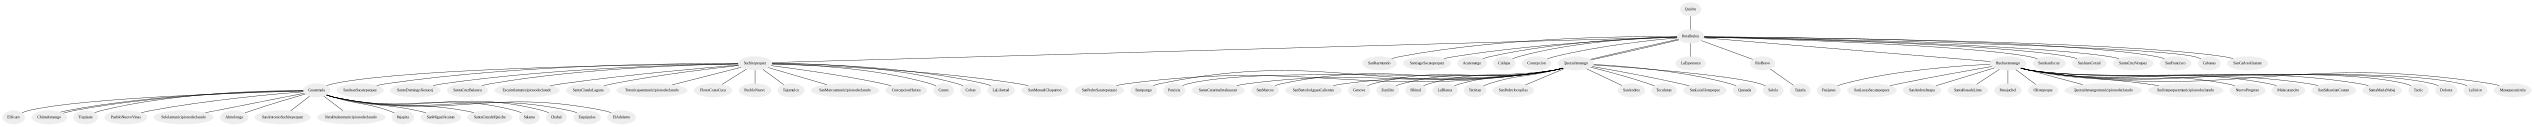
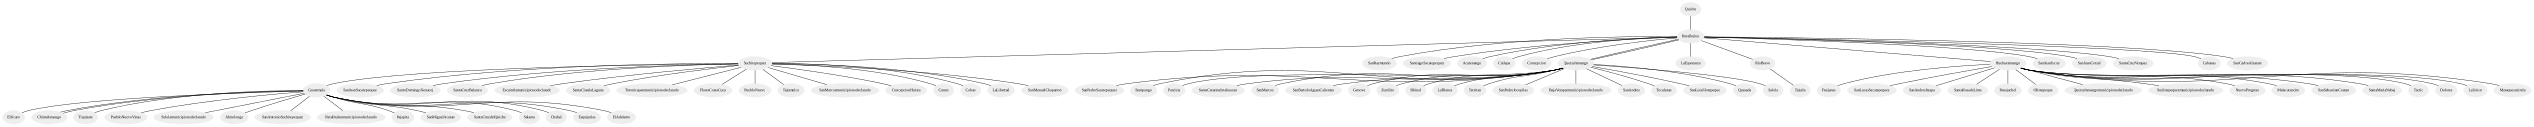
(2176, 63) -> none
none -> (1576, 90)
